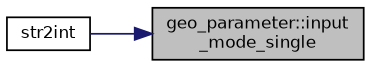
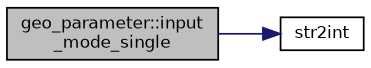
(113, 34) -> (241, 34)
